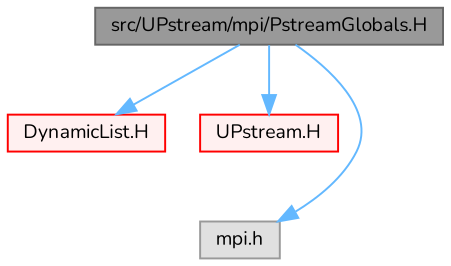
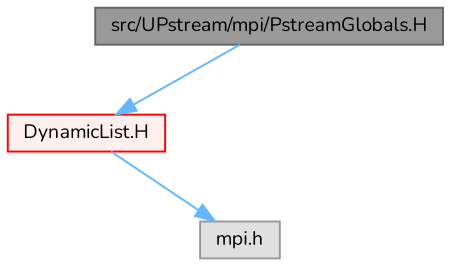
(361, 129) -> (155, 181)
(269, 133) -> none
